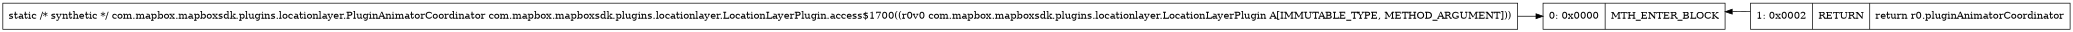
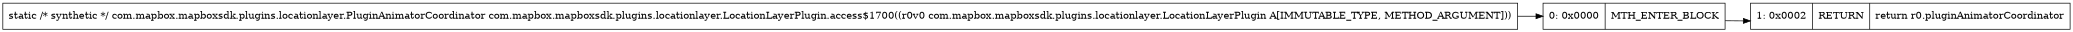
(1741, 12) -> (1734, 21)
